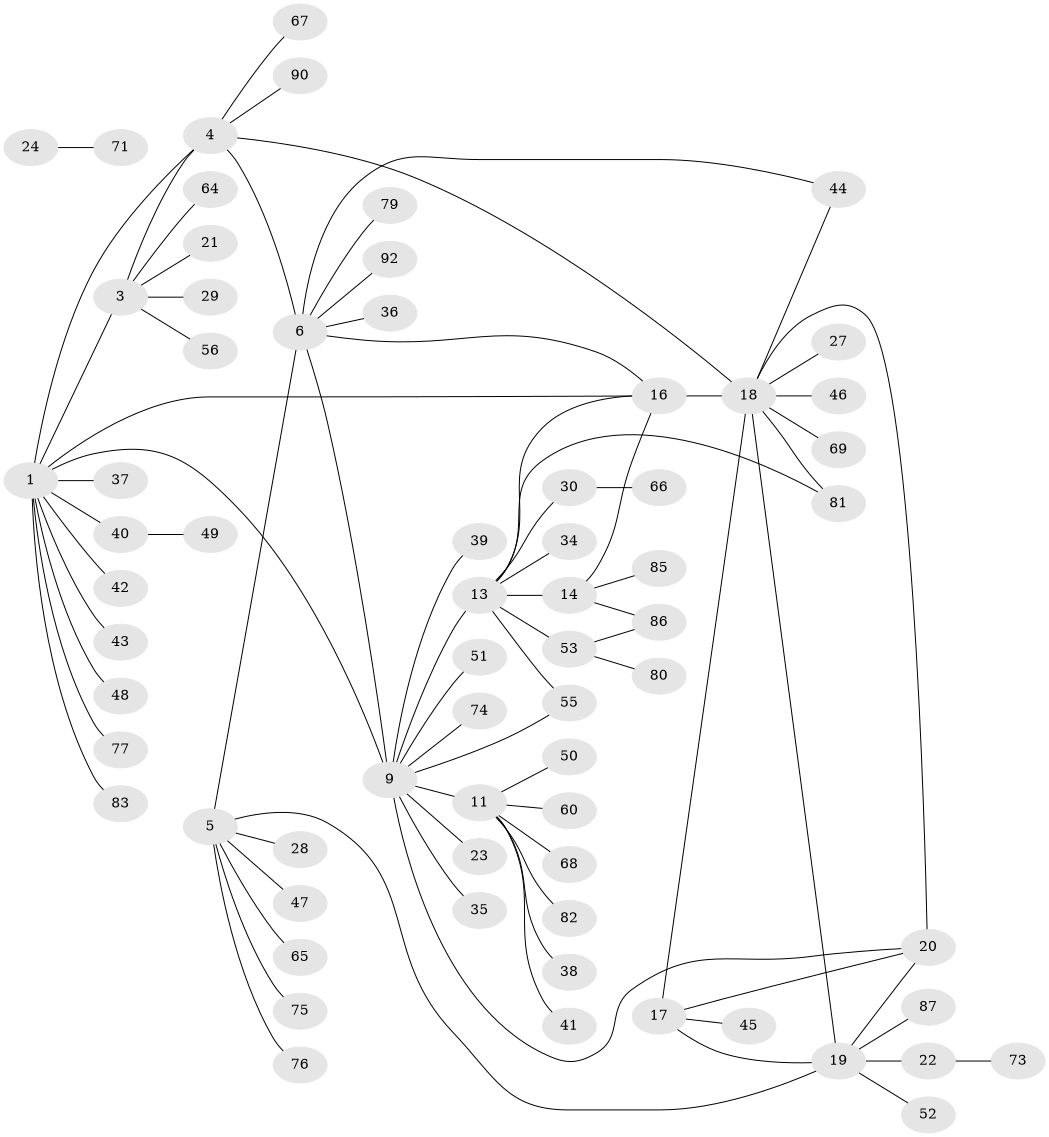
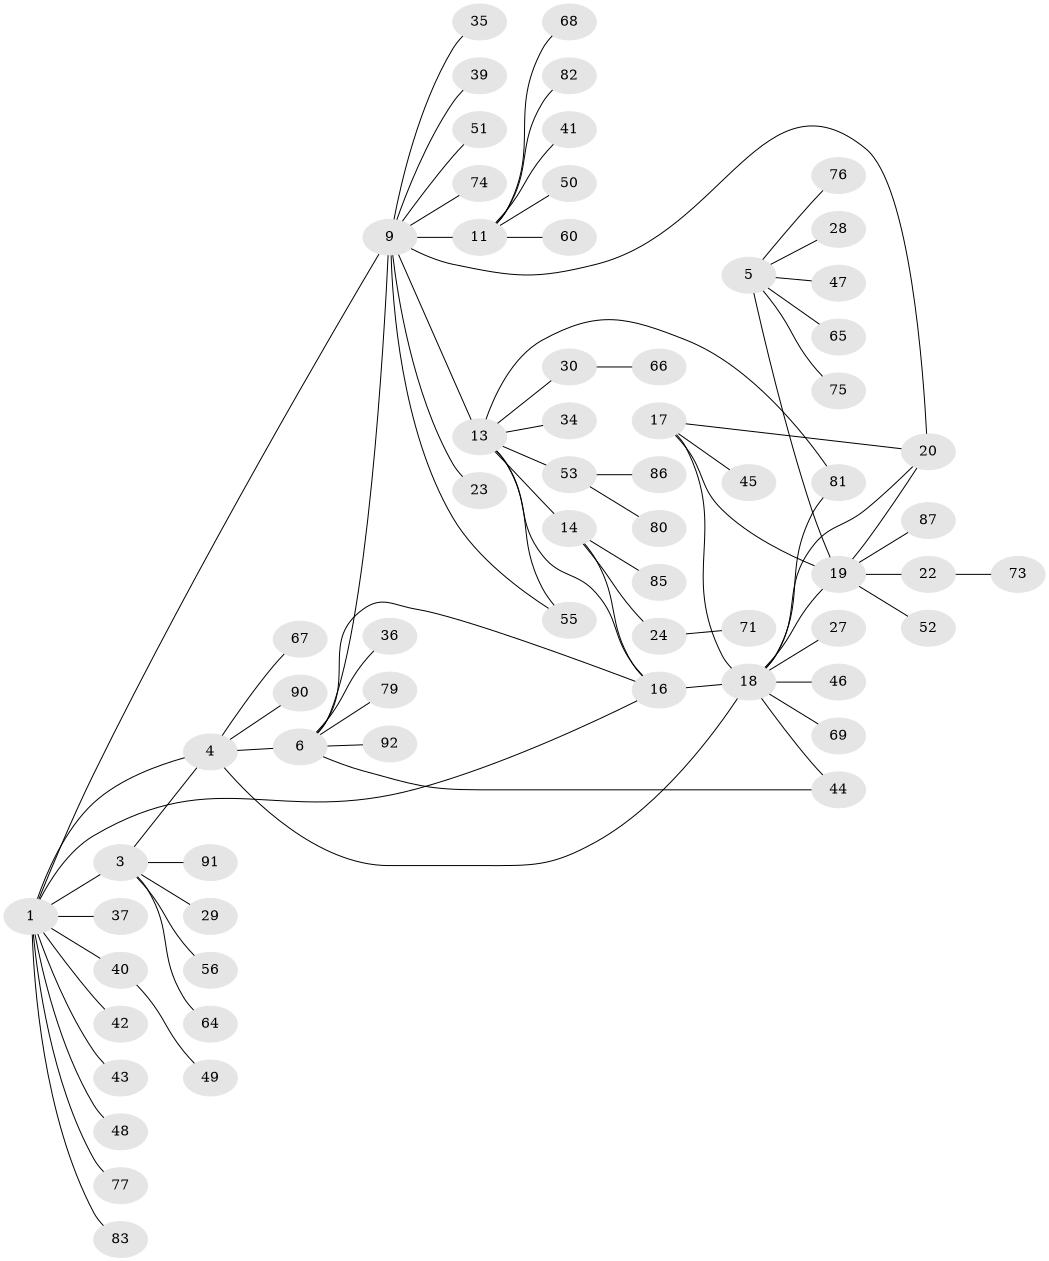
(210, 243) -> (210, 863)
(255, 579) -> none
(614, 609) -> (614, 585)
(569, 972) -> none
